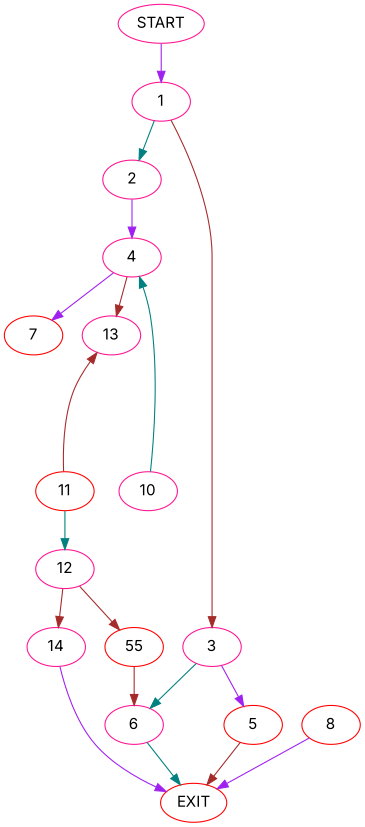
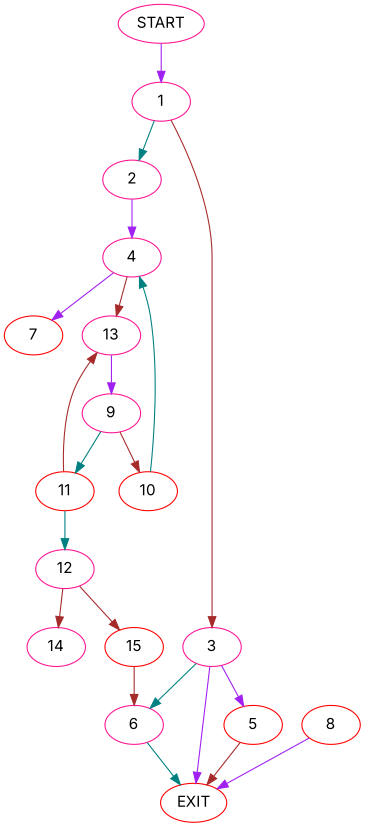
none -> (111, 413)
(148, 491) -> (148, 491)
(134, 647) -> (134, 647)
(92, 740) -> (204, 719)
